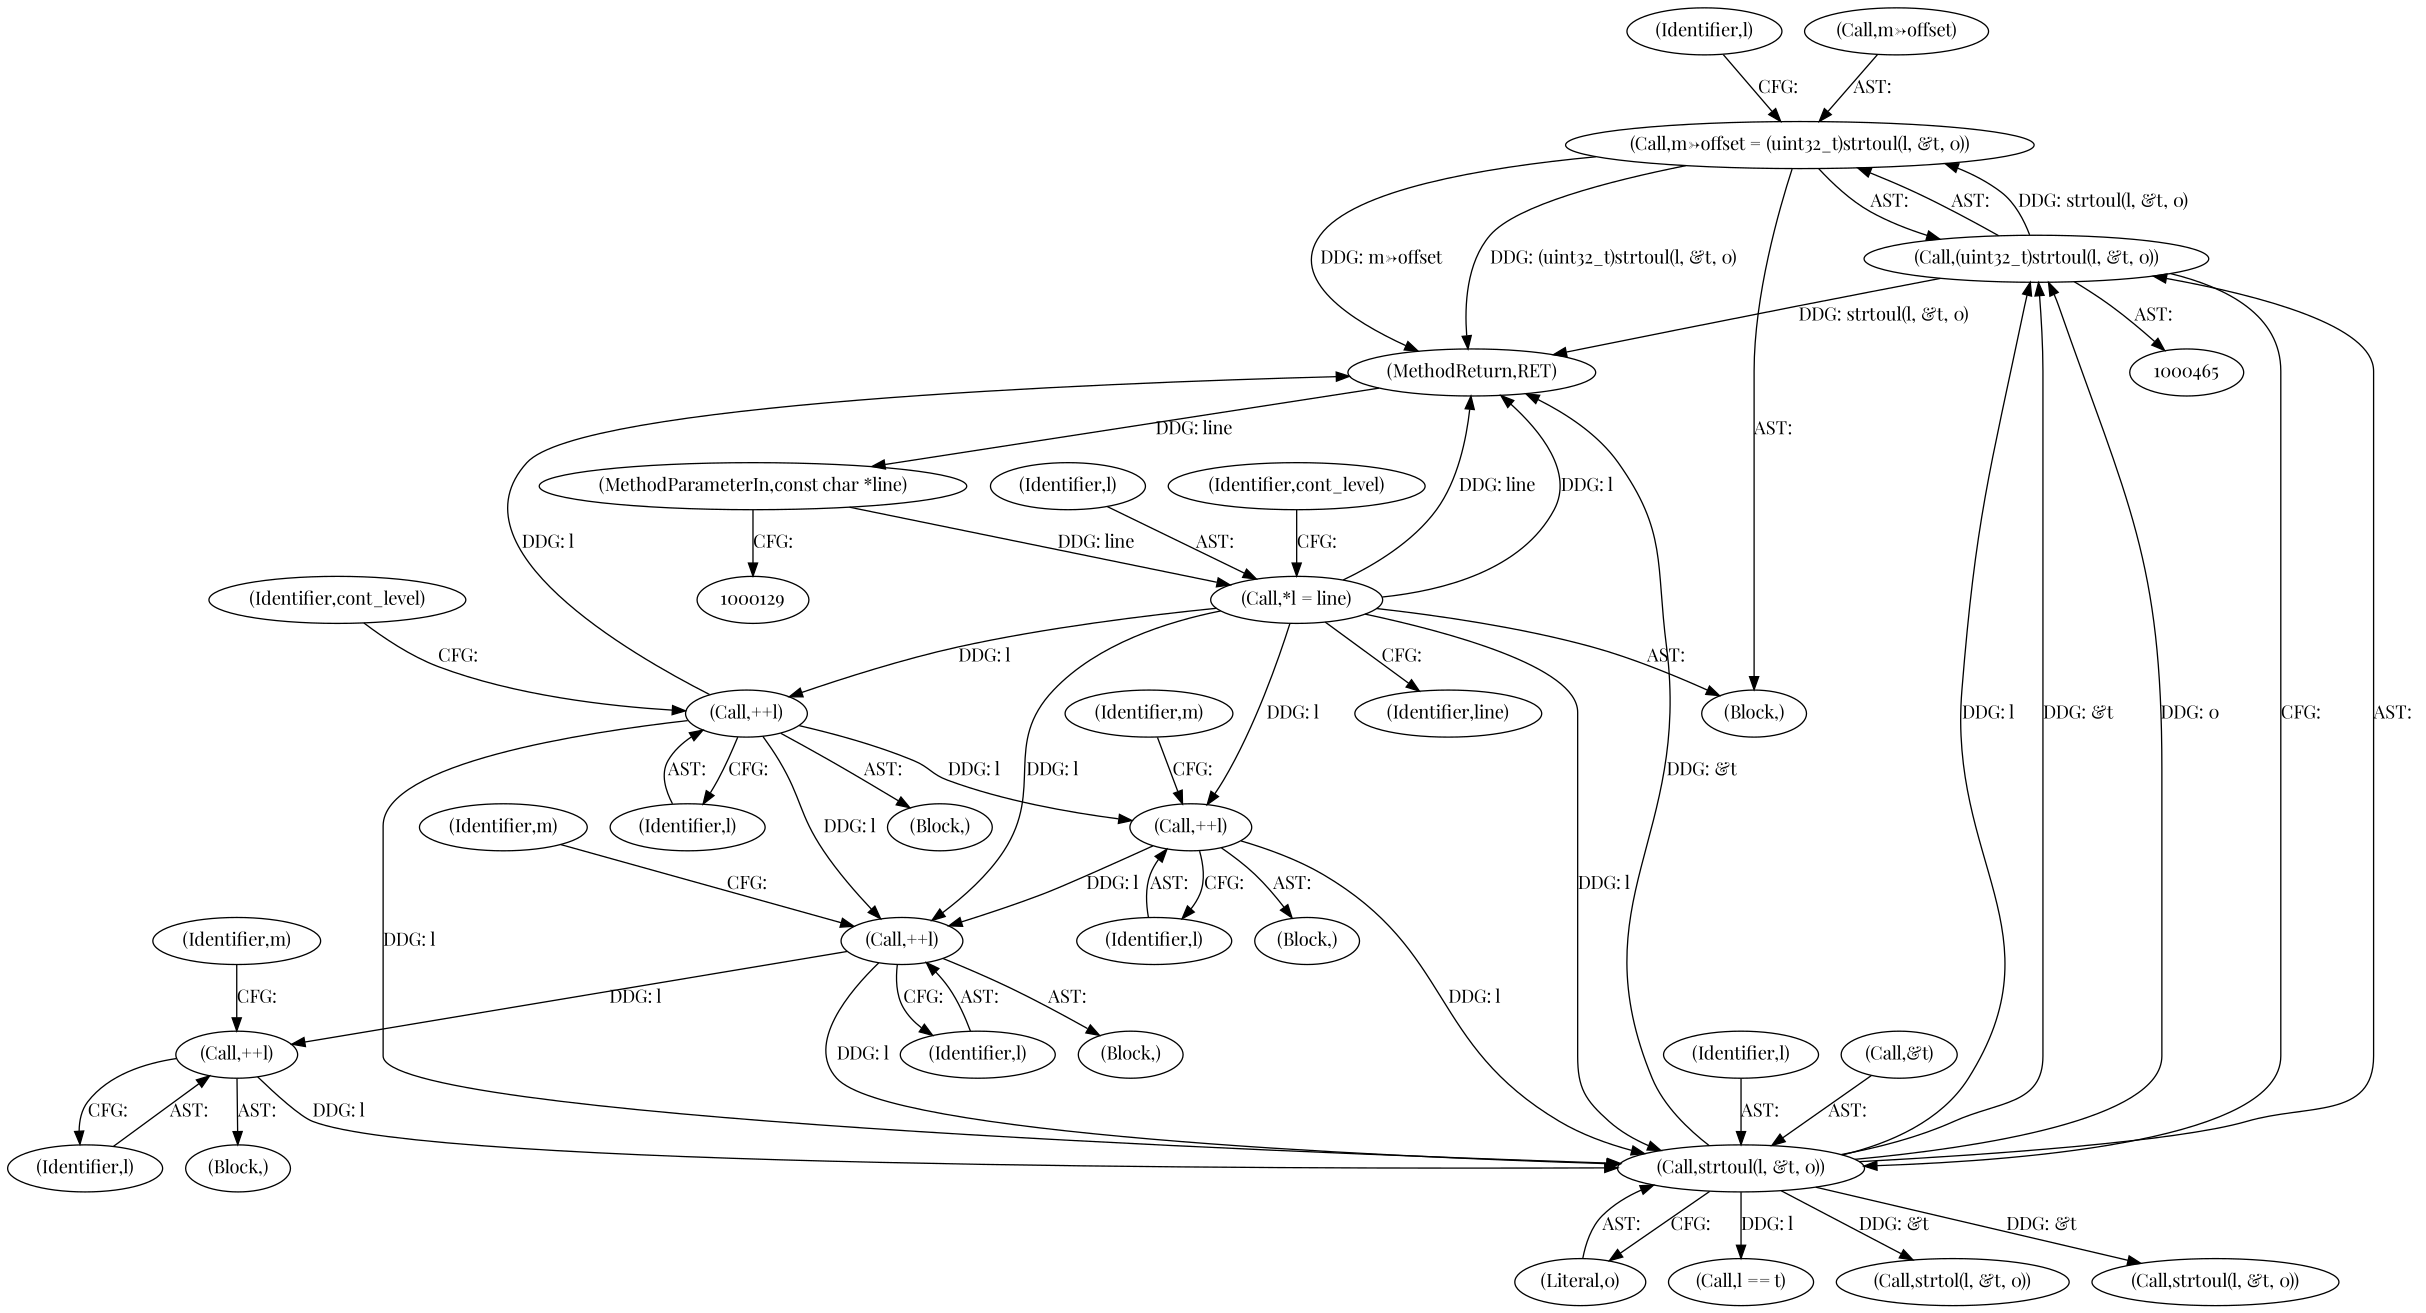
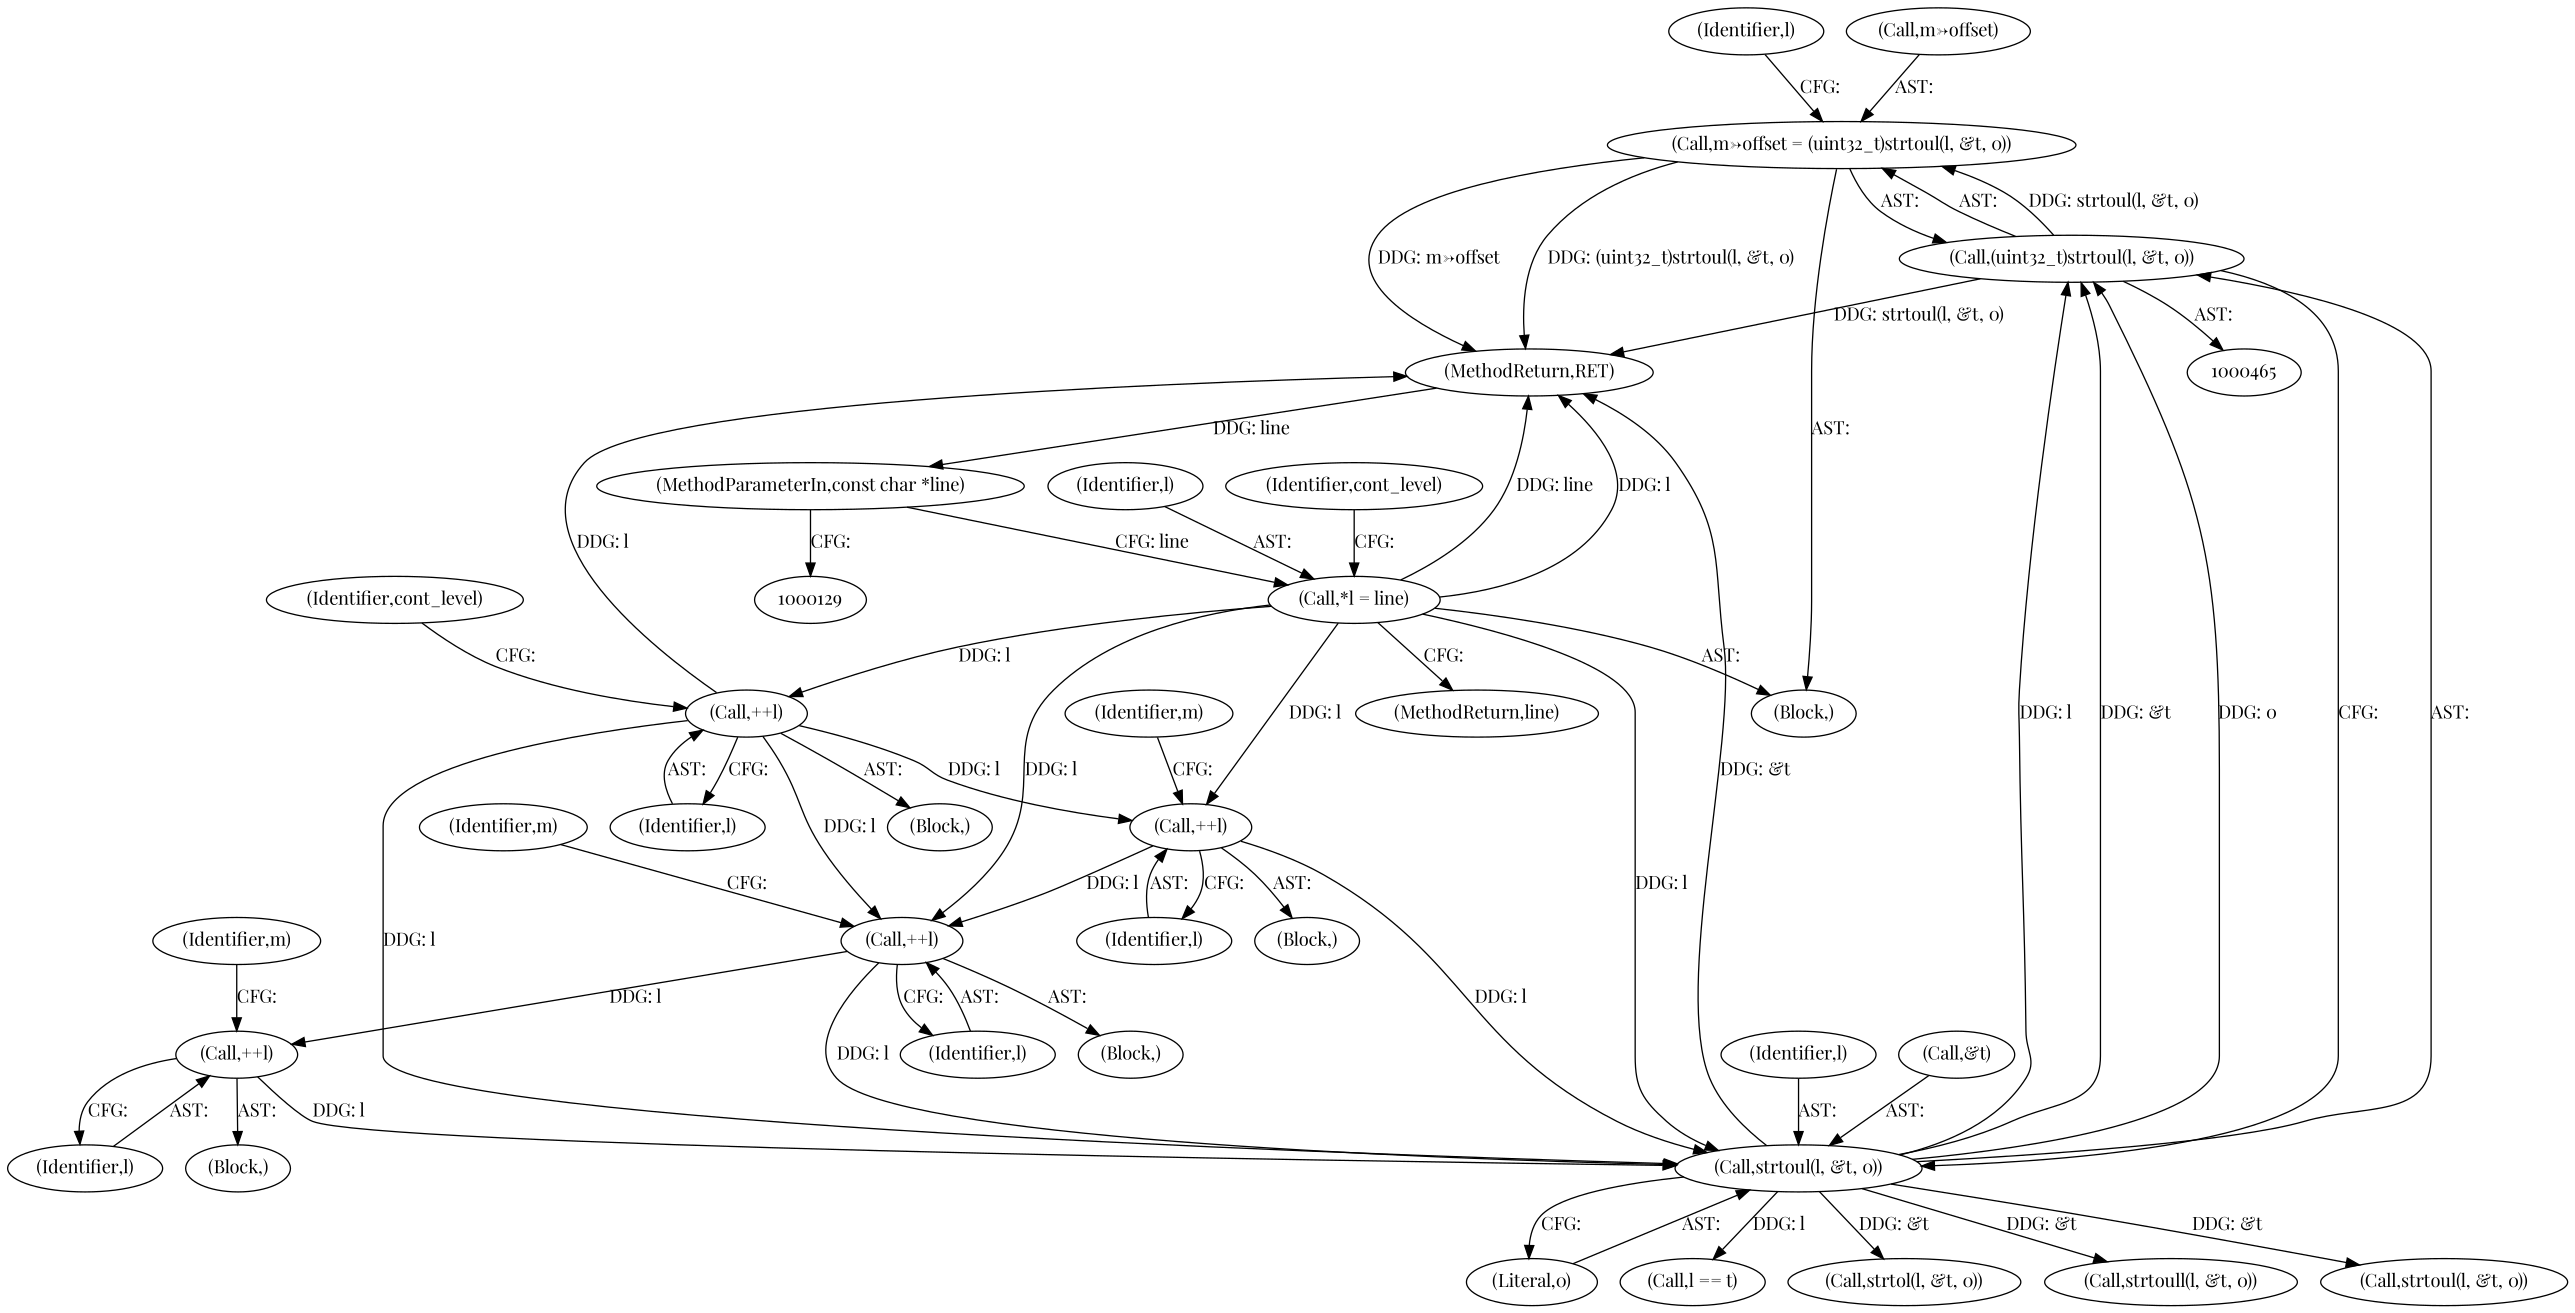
(1096, 543) -> (1152, 543)
(1448, 714) -> (1477, 714)
none -> (2171, 1282)
